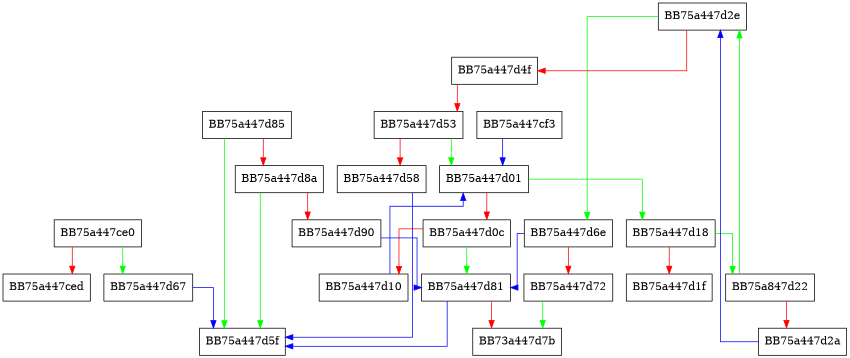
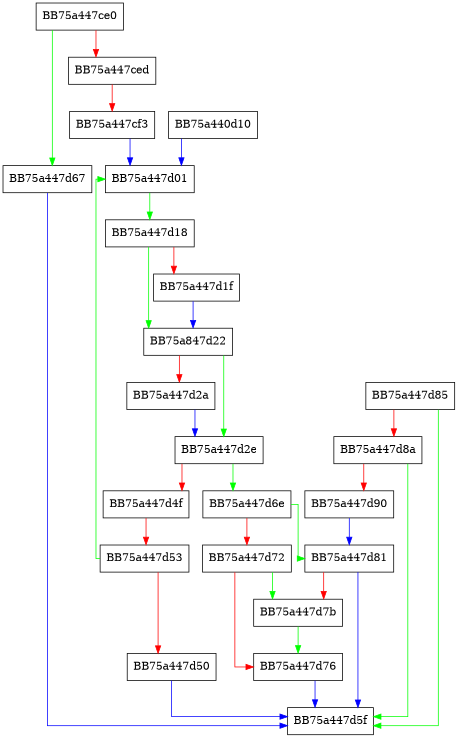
none -> (112, 94)
(382, 179) -> (172, 667)
(467, 233) -> none
(517, 257) -> (298, 528)
(364, 288) -> (213, 125)
none -> (193, 311)
(517, 342) -> (298, 613)
none -> (298, 667)
